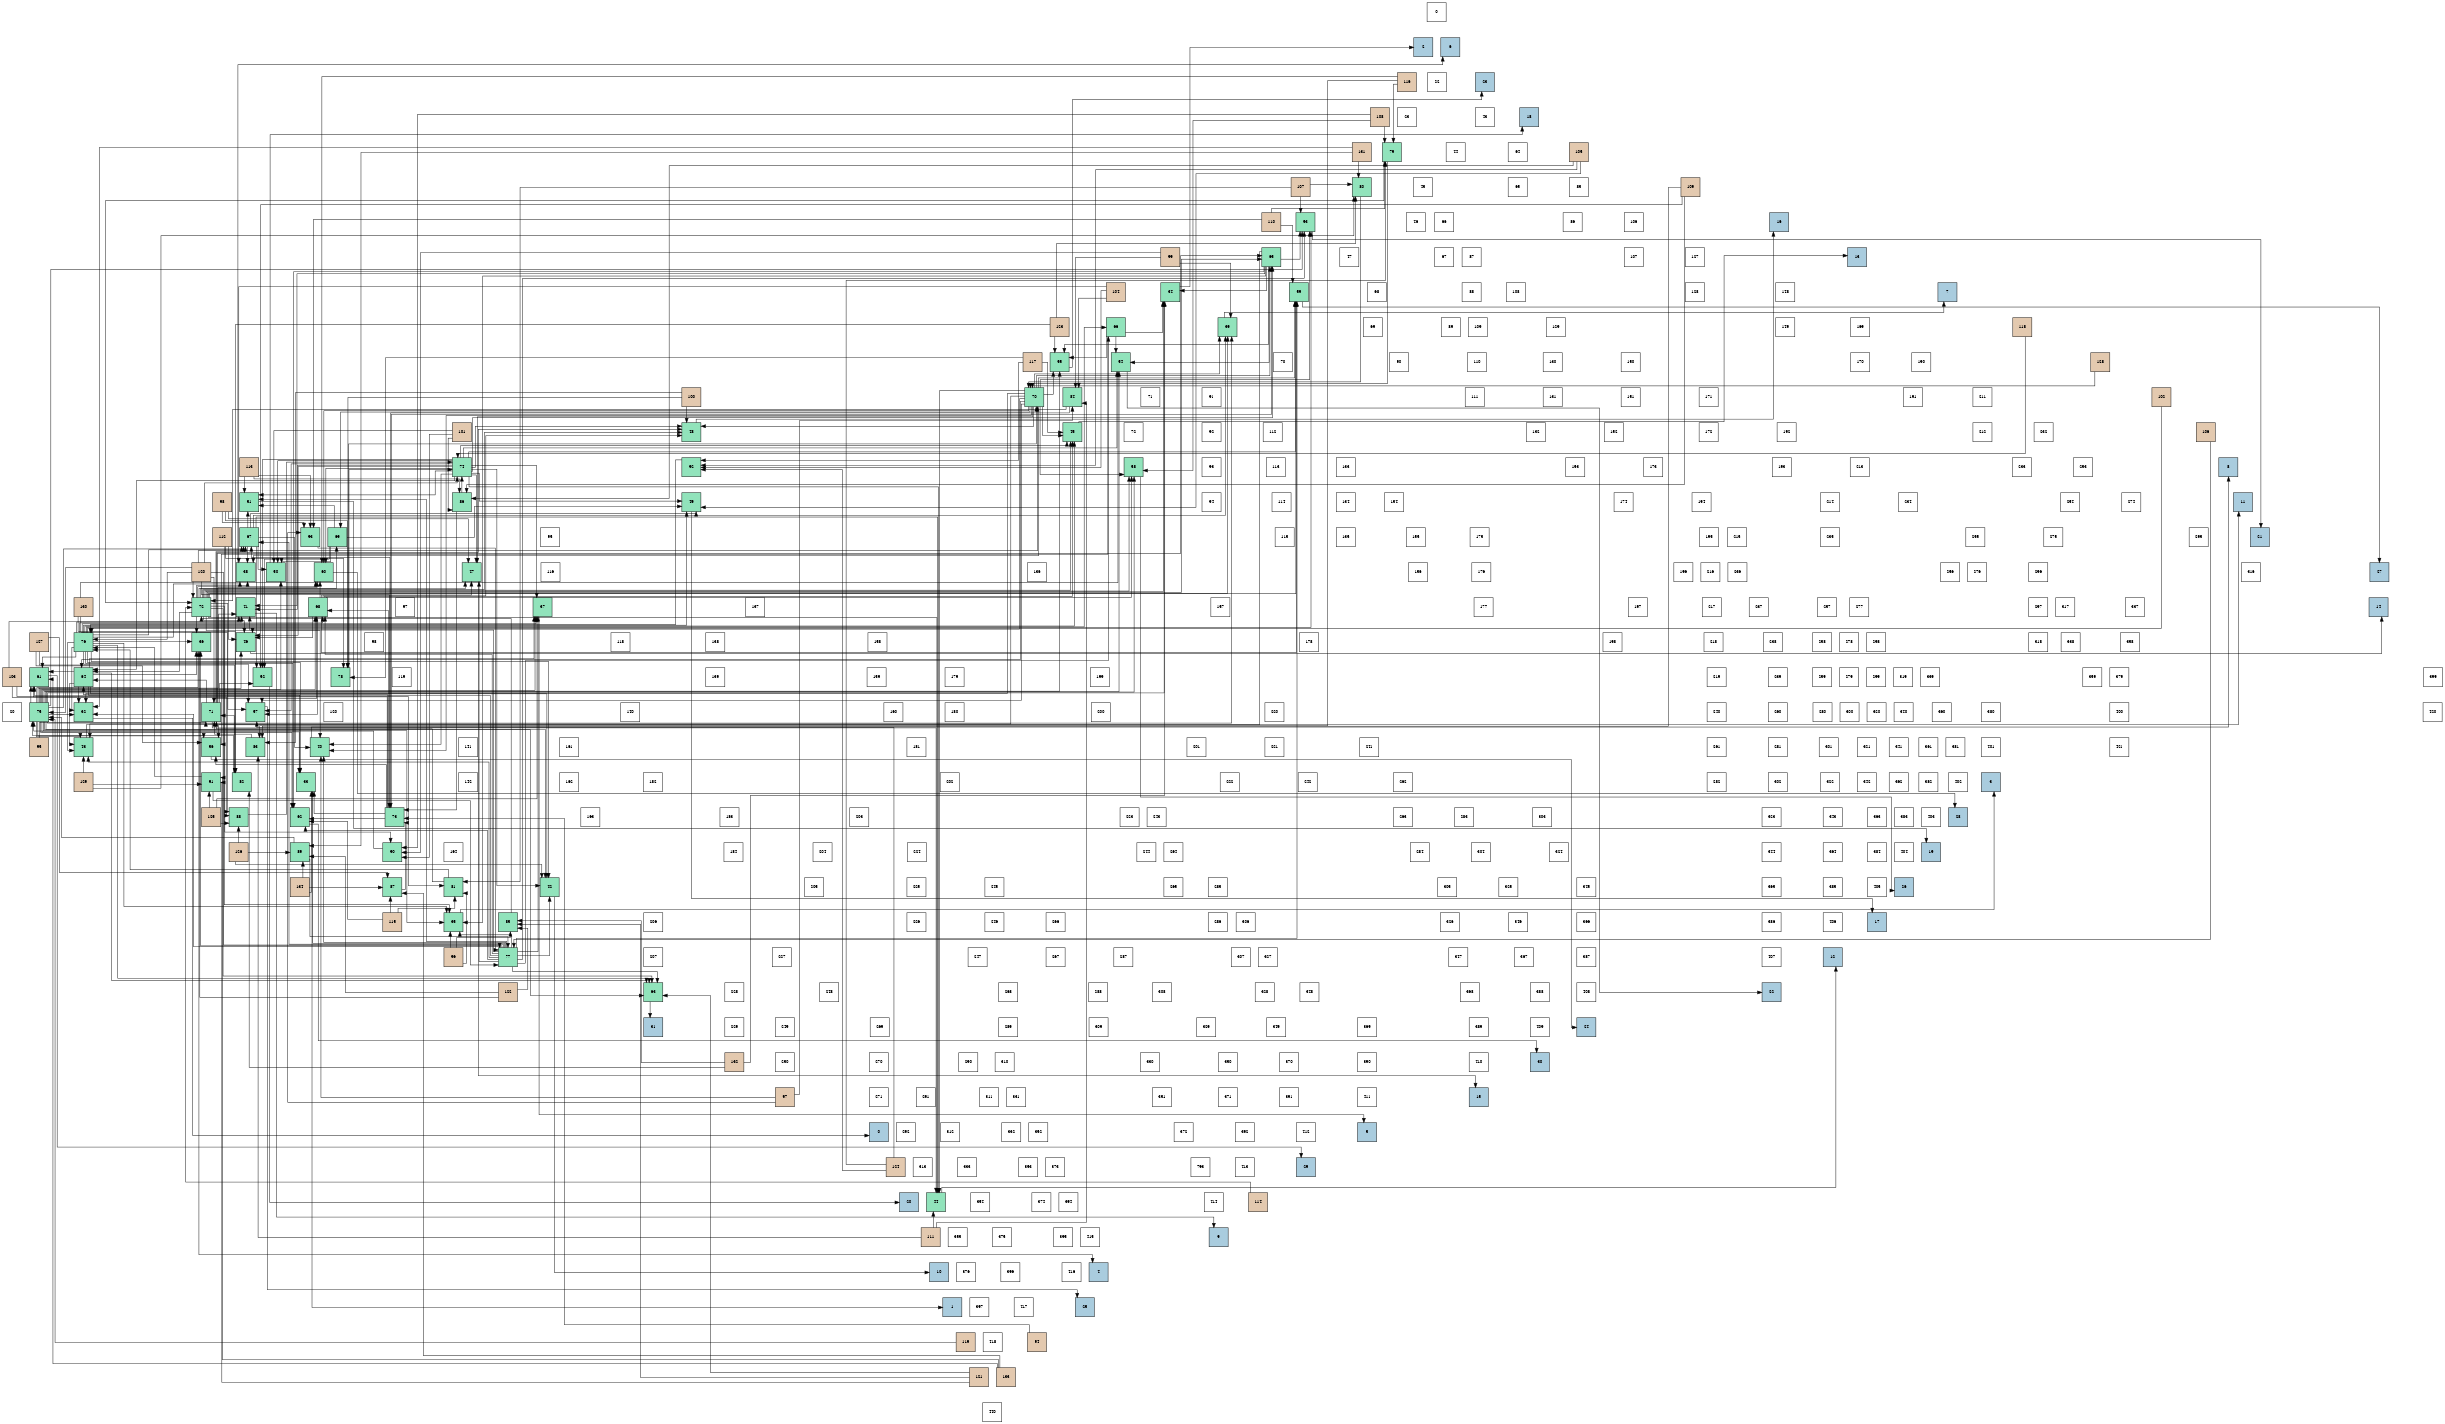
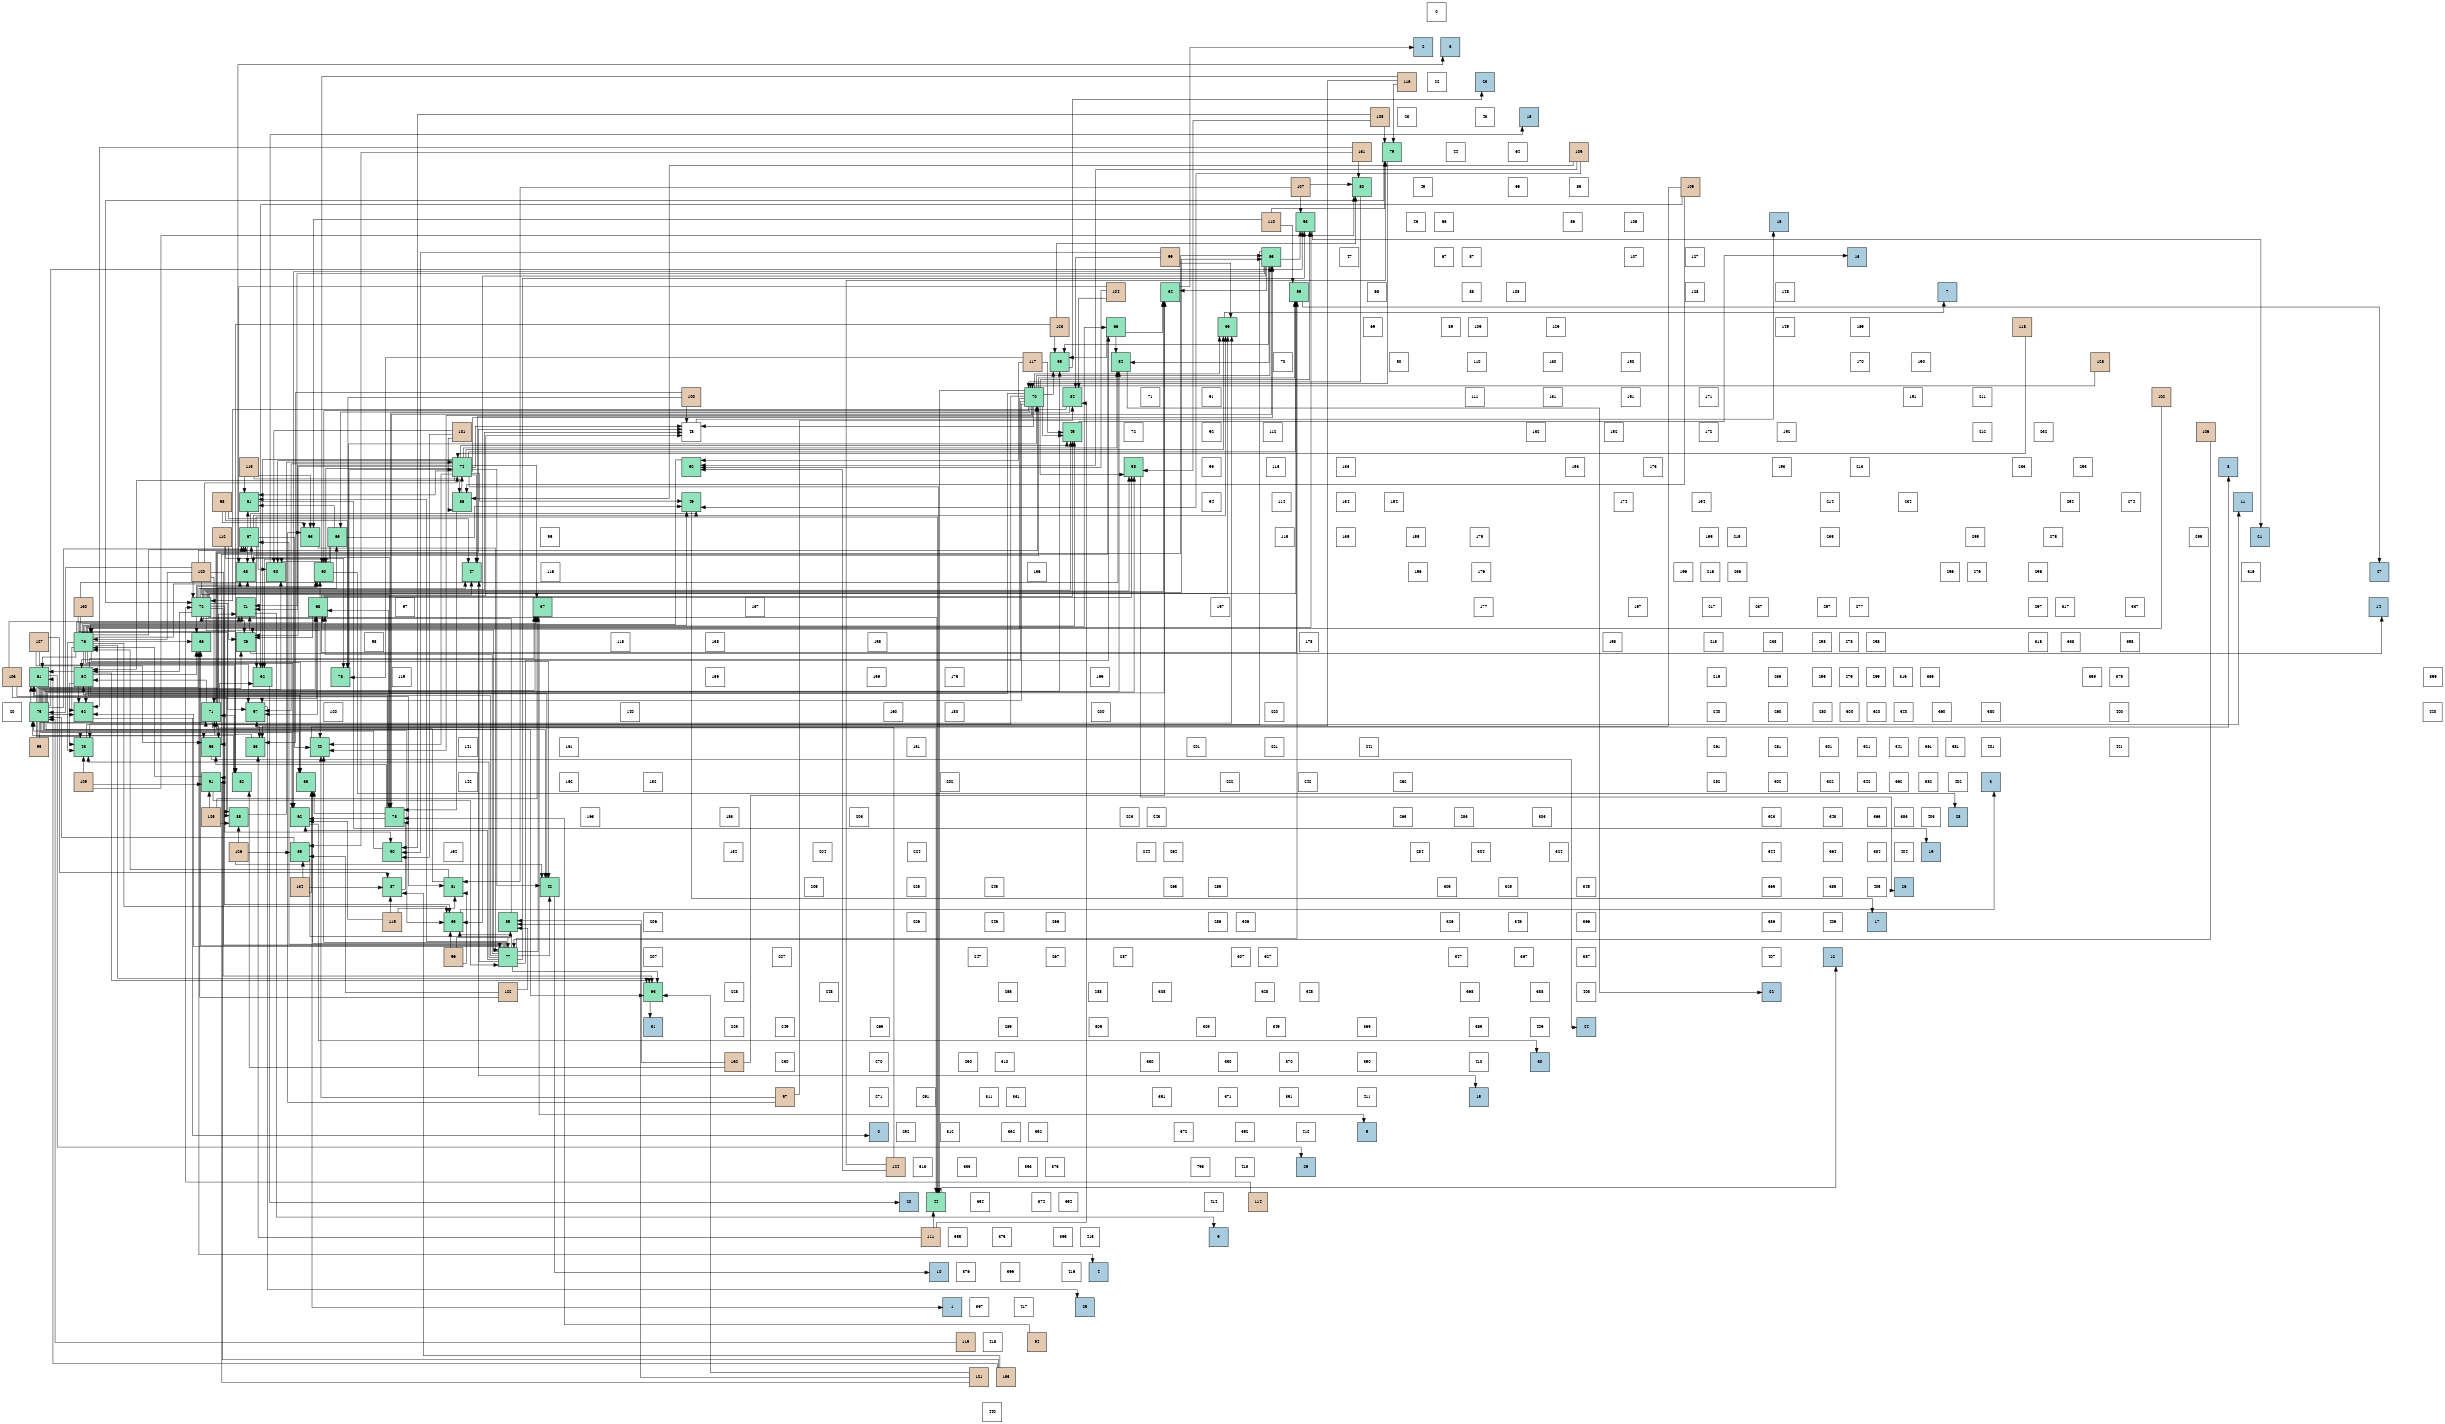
(691, 432) -> (691, 432)
none -> (895, 450)
